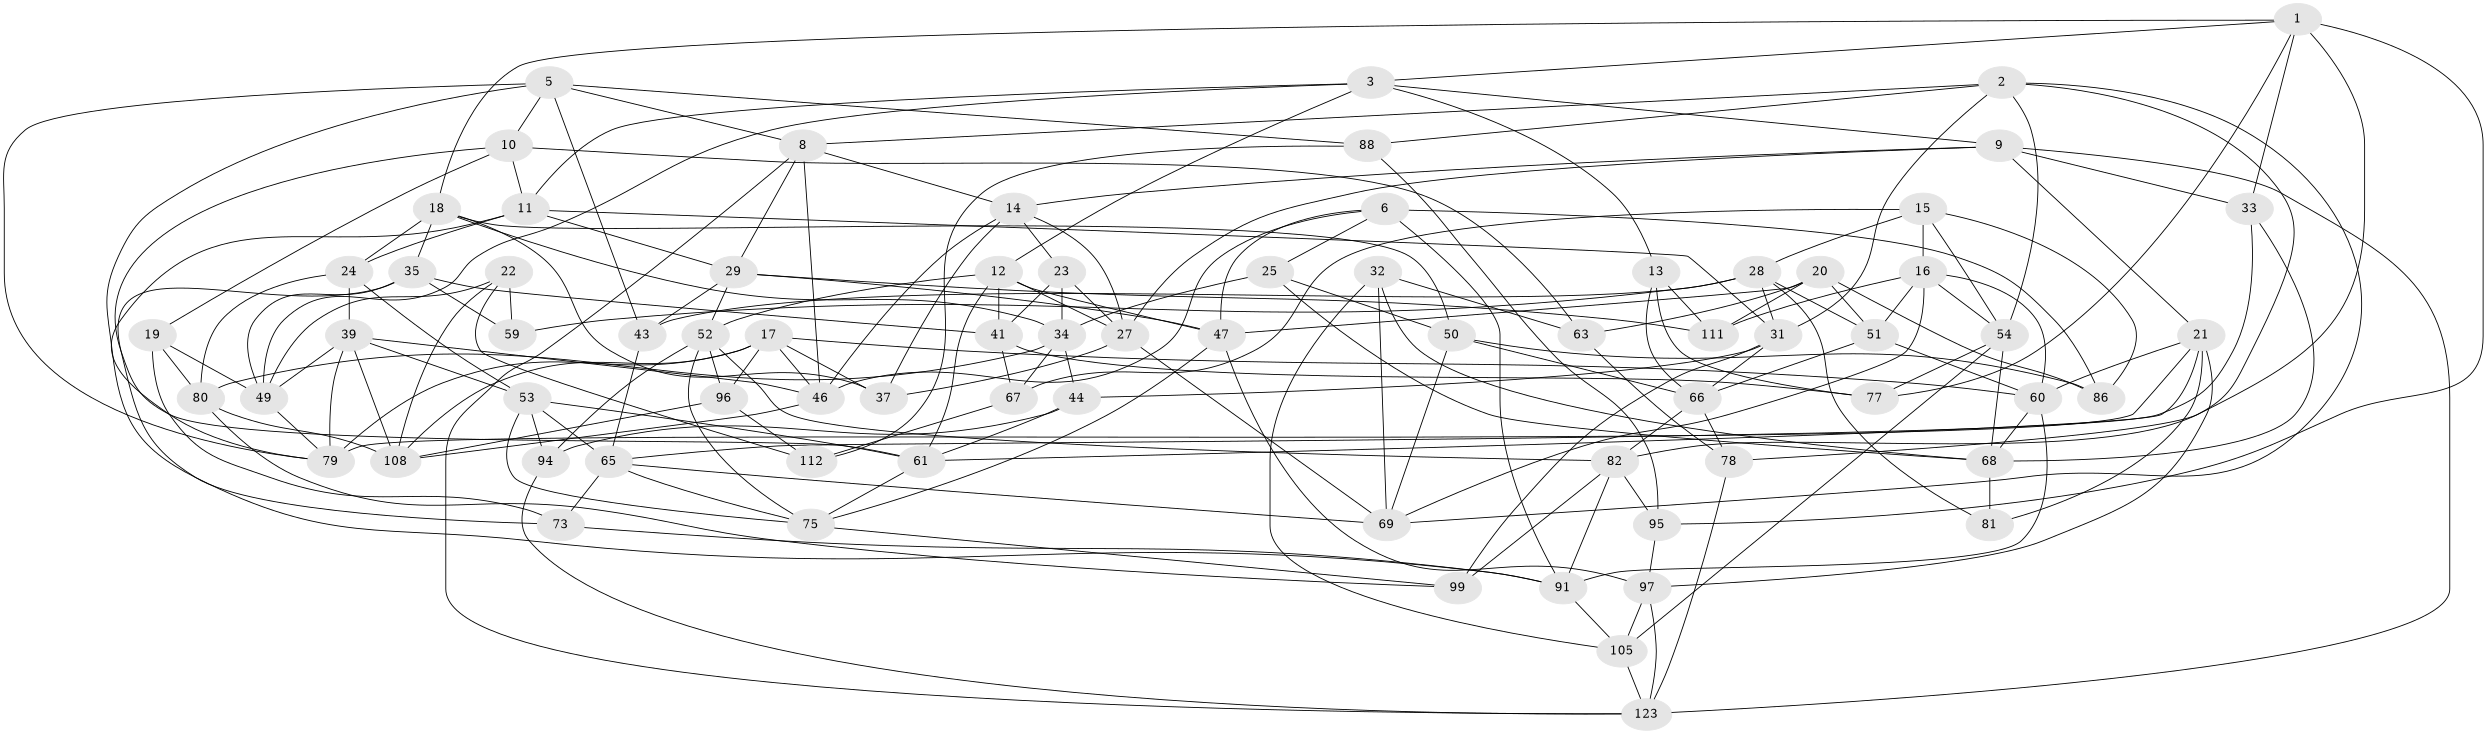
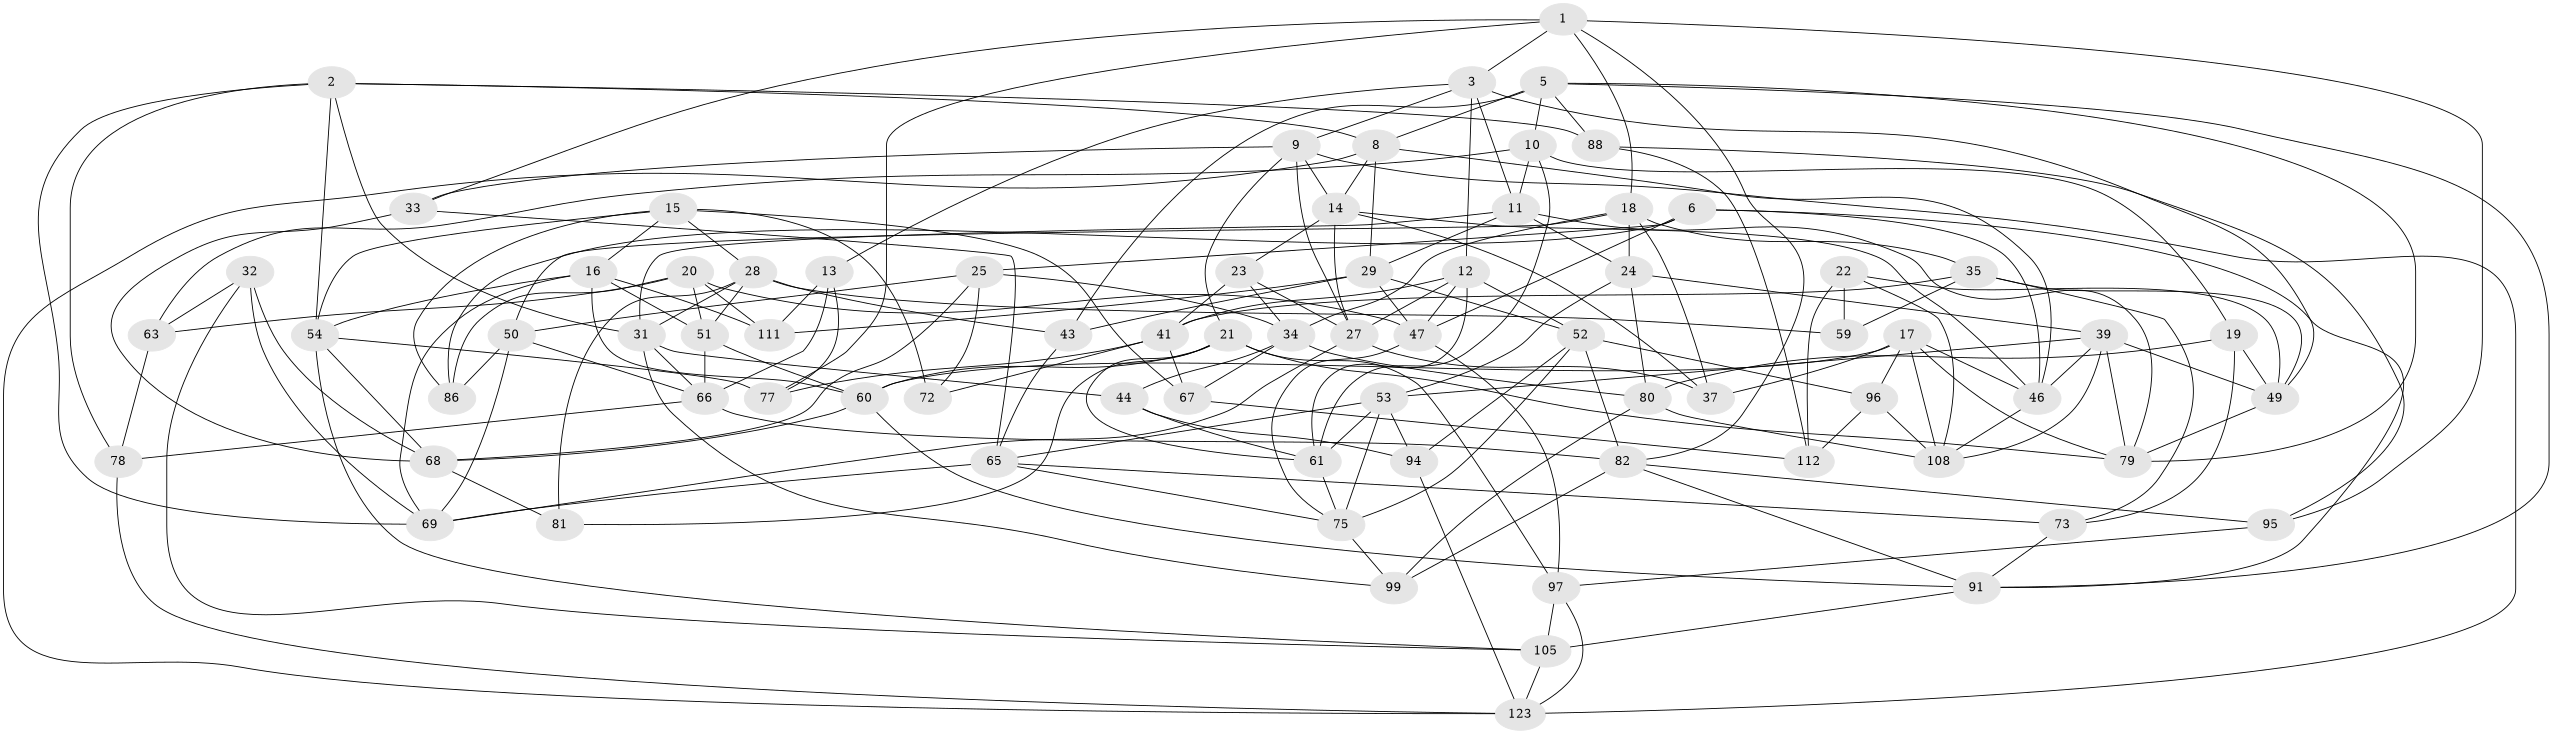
none -> (928, 399)
